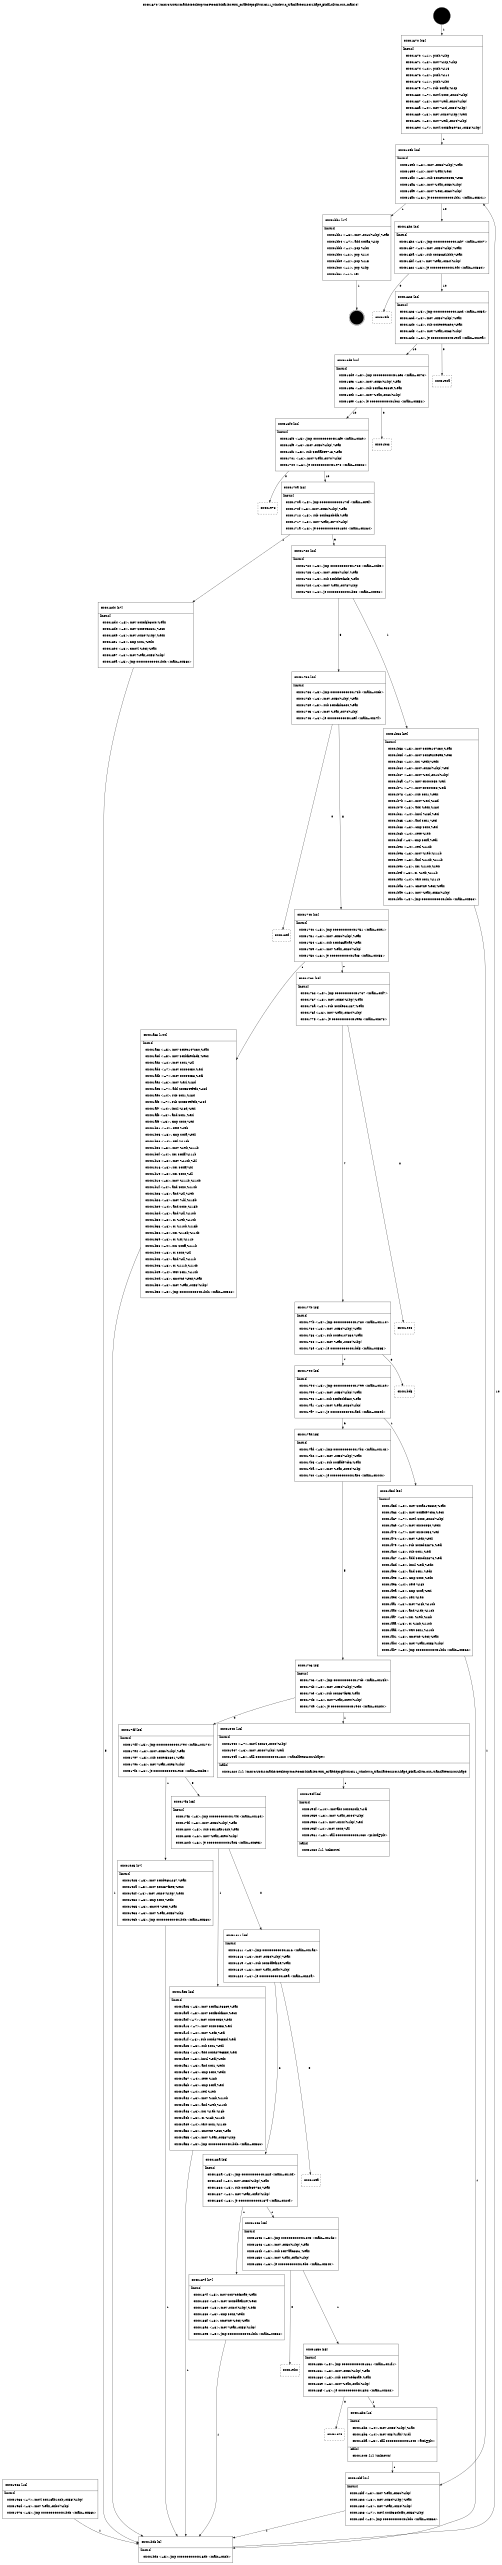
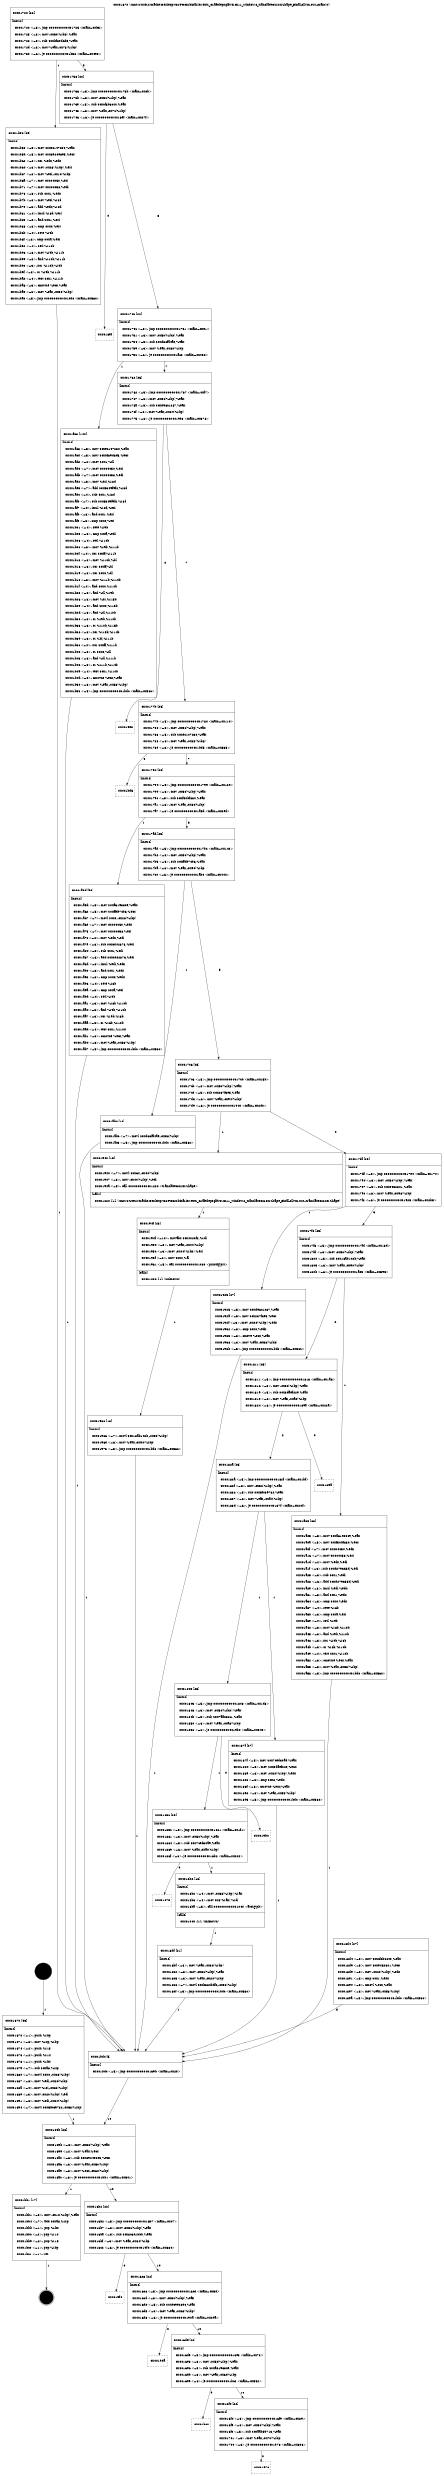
(328, 508) -> none
none -> (148, 1132)
none -> (158, 1349)
(485, 1704) -> (58, 1194)
